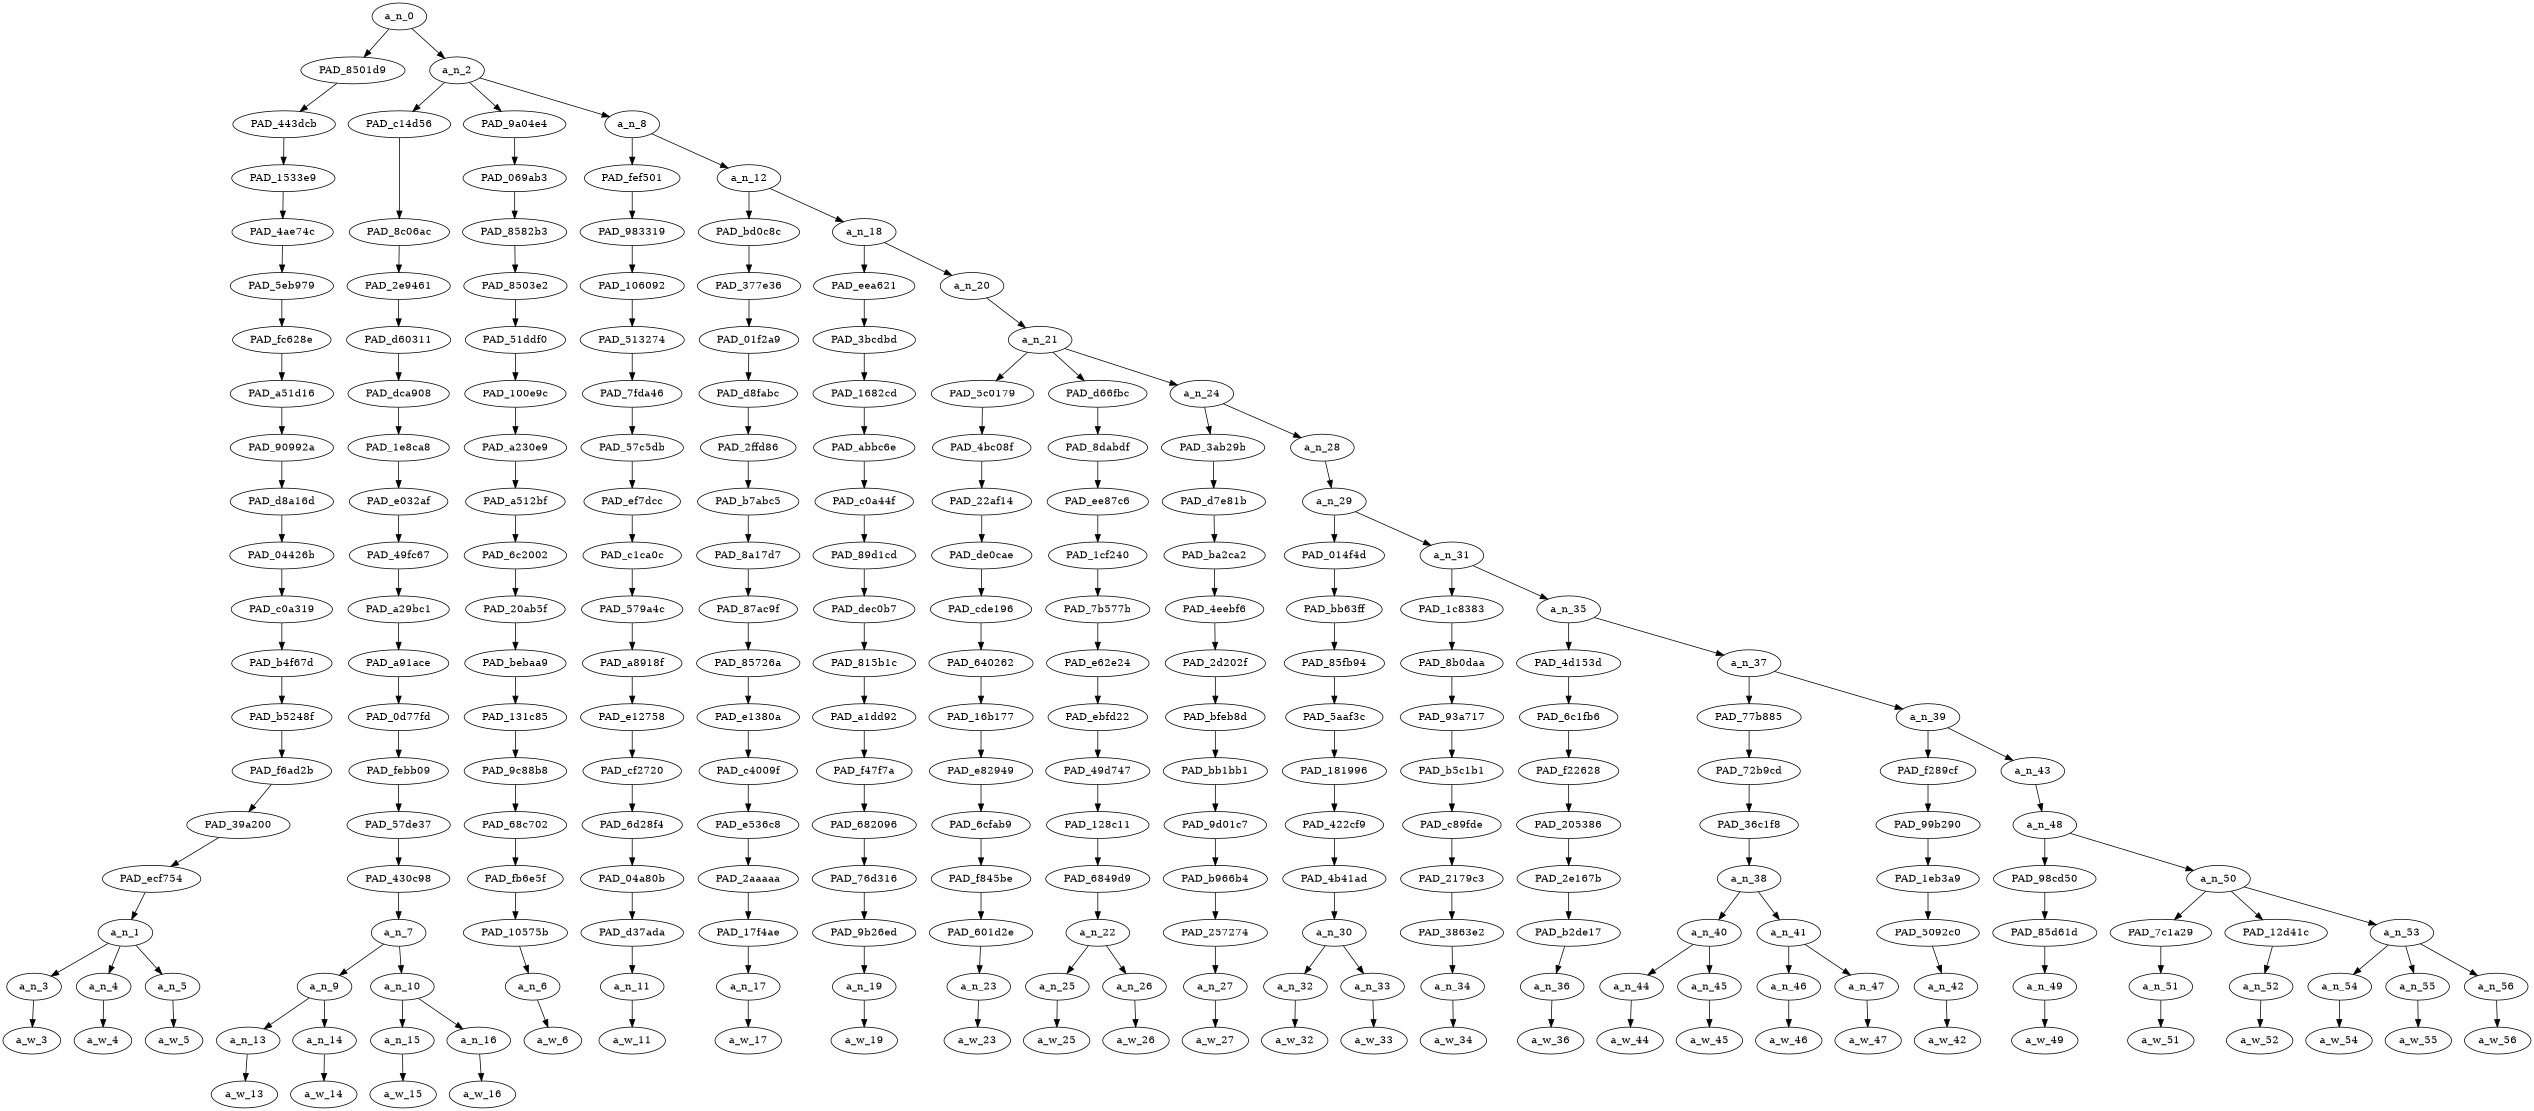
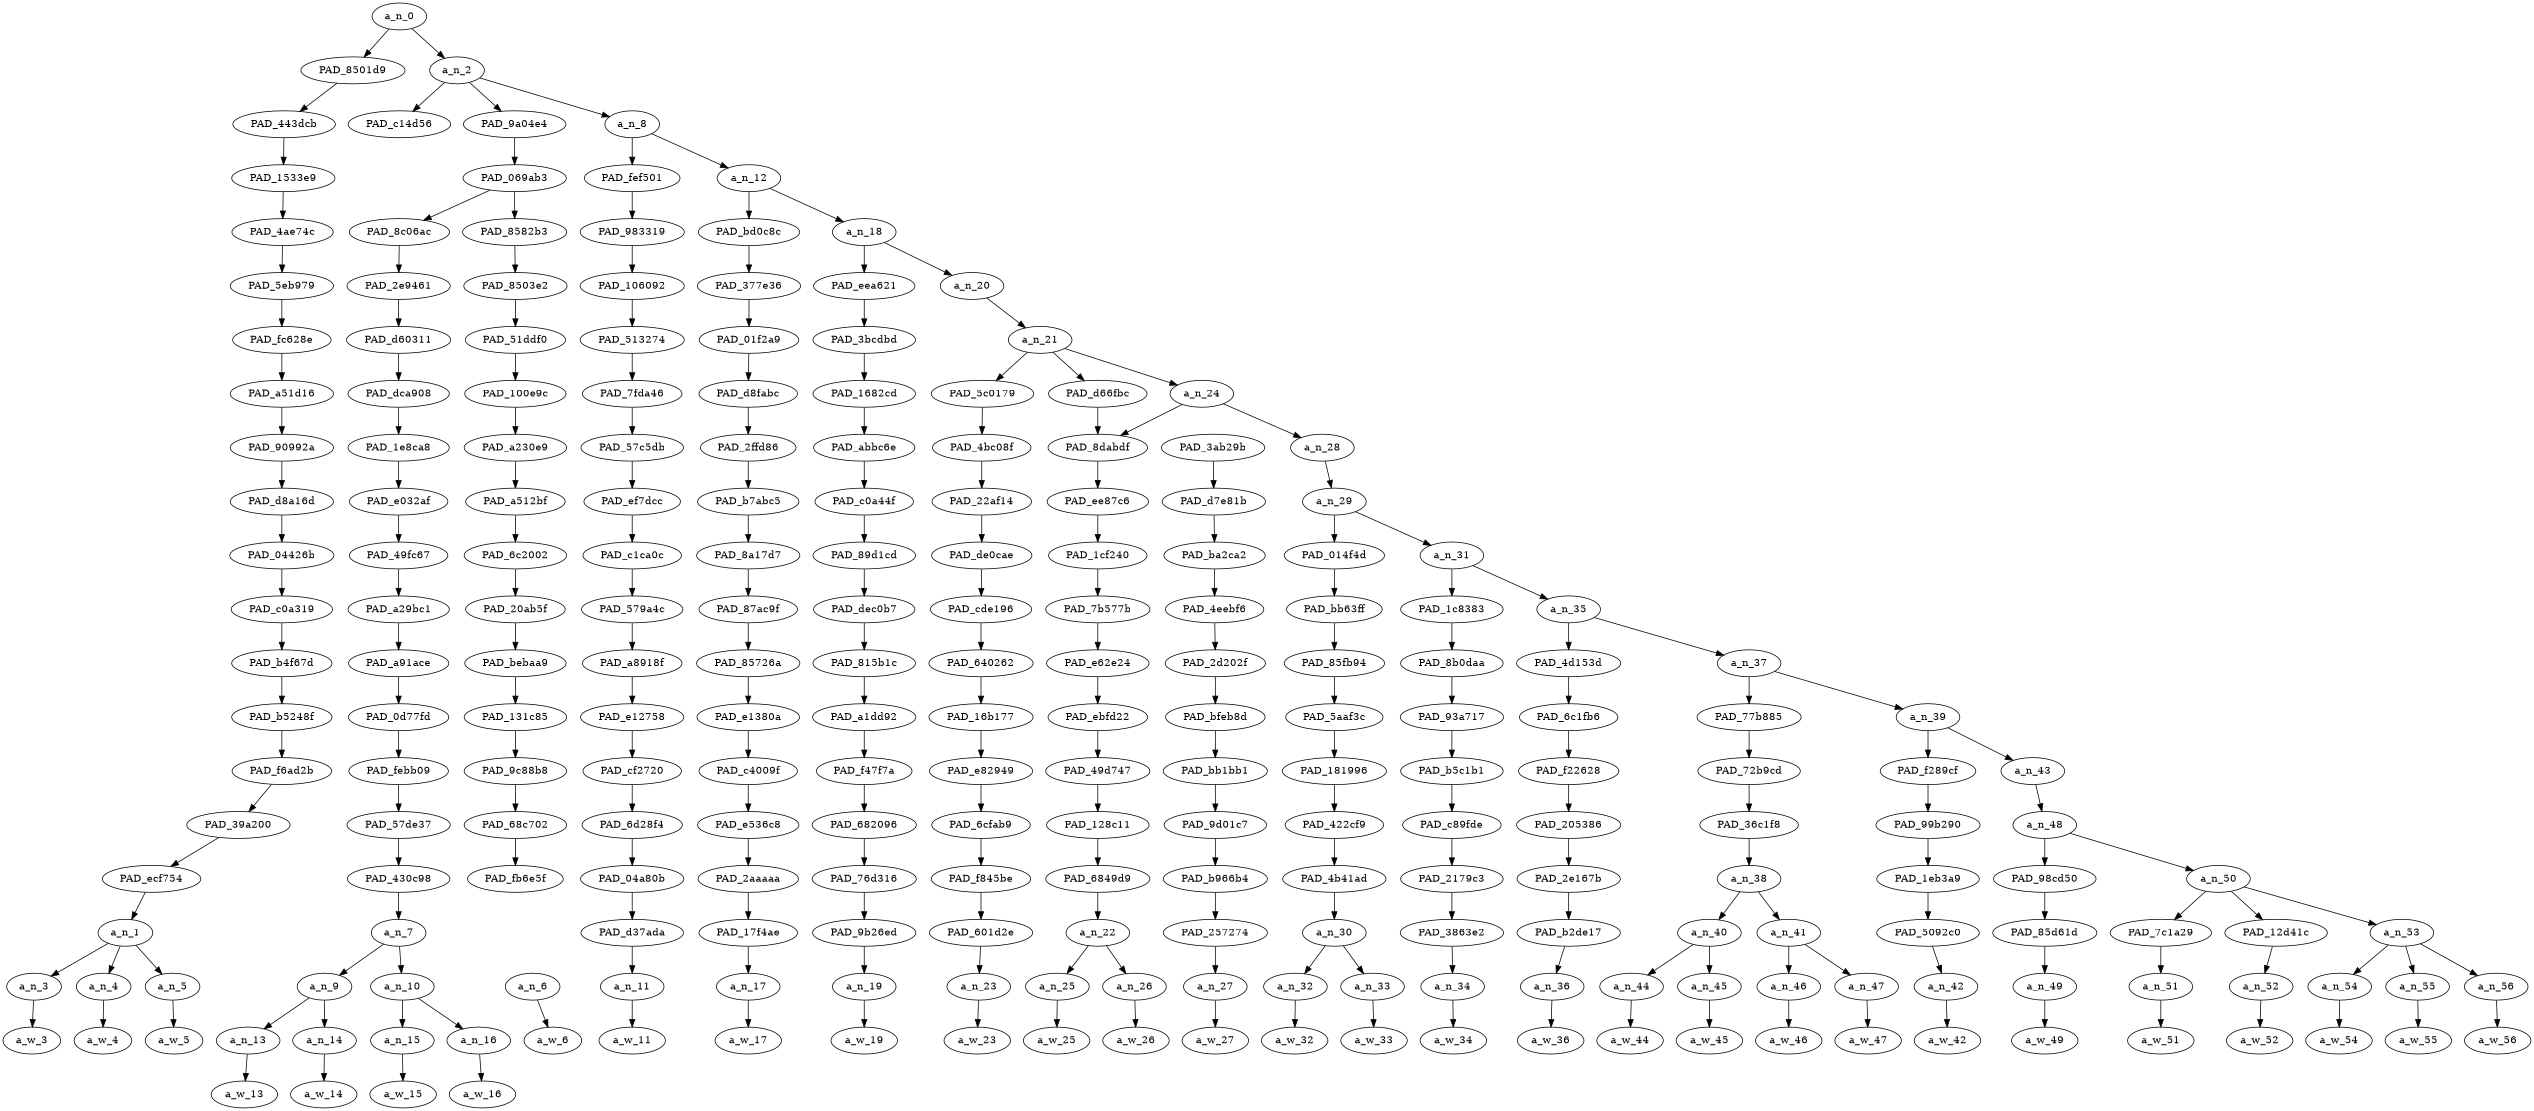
(399, 174) -> (460, 204)
(1207, 417) -> (1155, 418)
(515, 933) -> none
